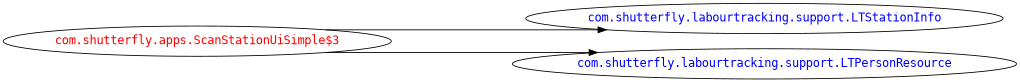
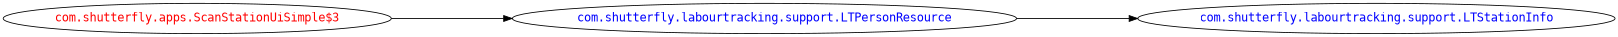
(462, 30) -> (1073, 18)
